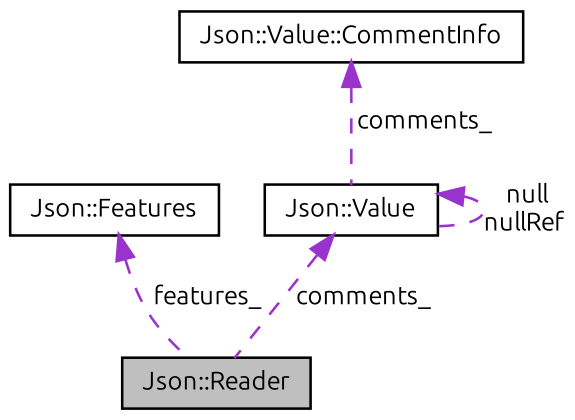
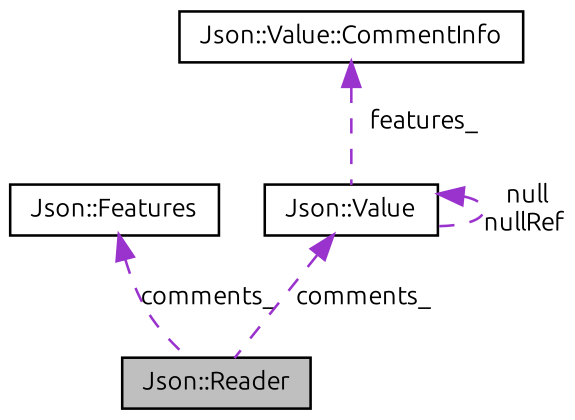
(423, 122) -> (423, 122)
(206, 298) -> (206, 298)
